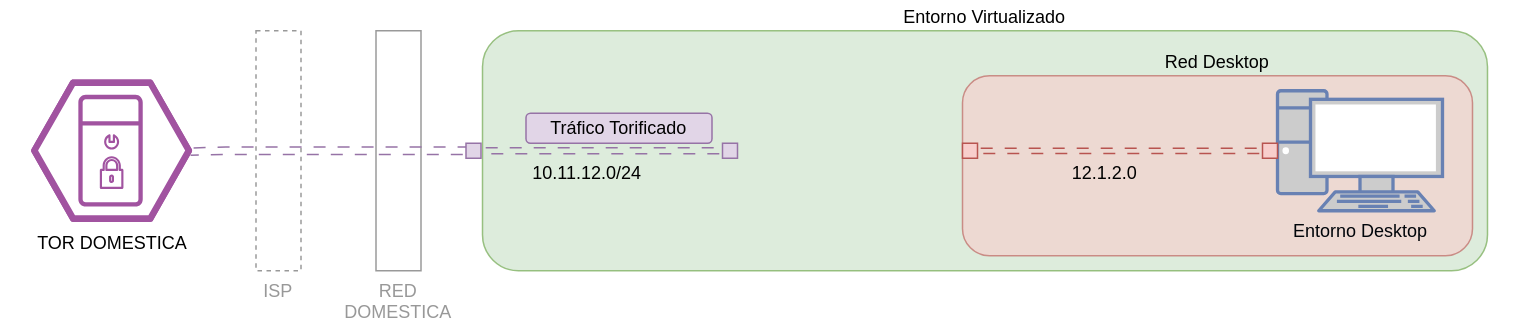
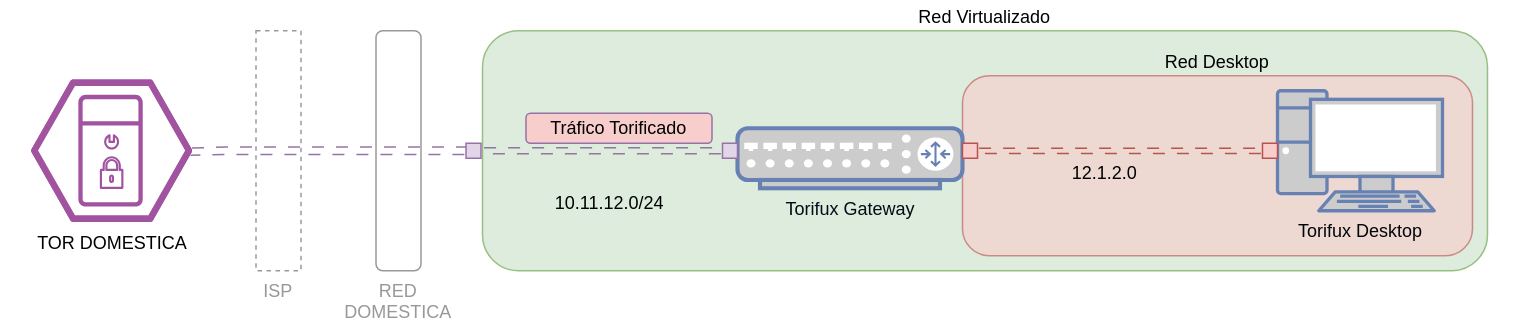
(985, 15) -> (985, 15)
(619, 128) -> (619, 128)
(398, 151) -> (398, 151)
none -> (850, 158)
(587, 173) -> (610, 203)
(1361, 232) -> (1361, 232)
